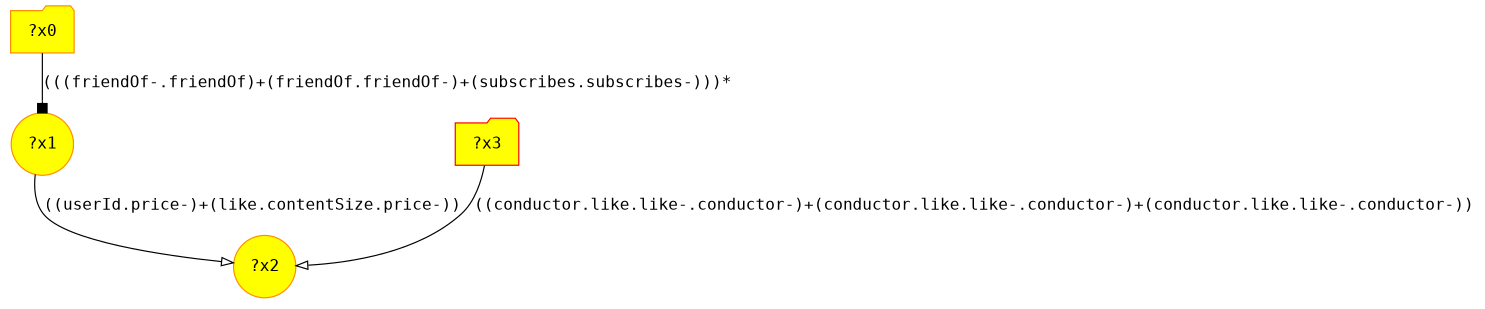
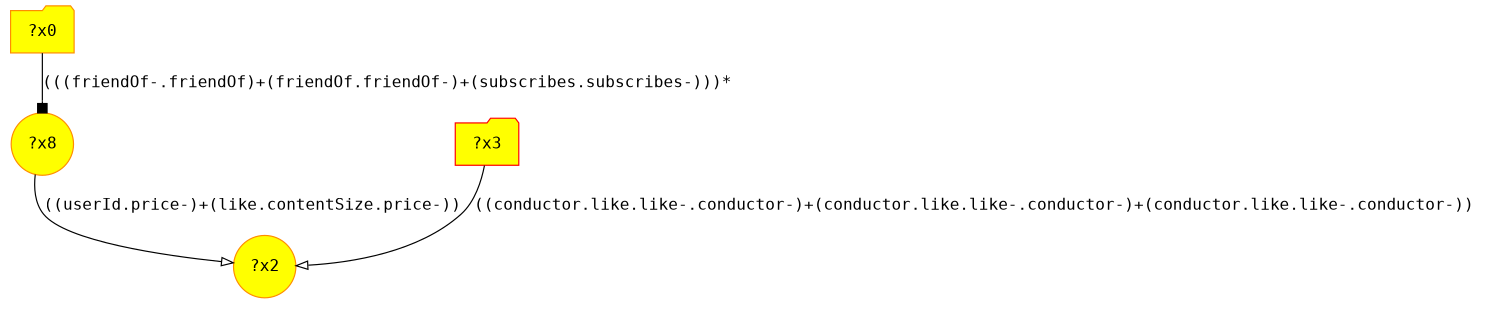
(42, 144) -> (42, 144)
